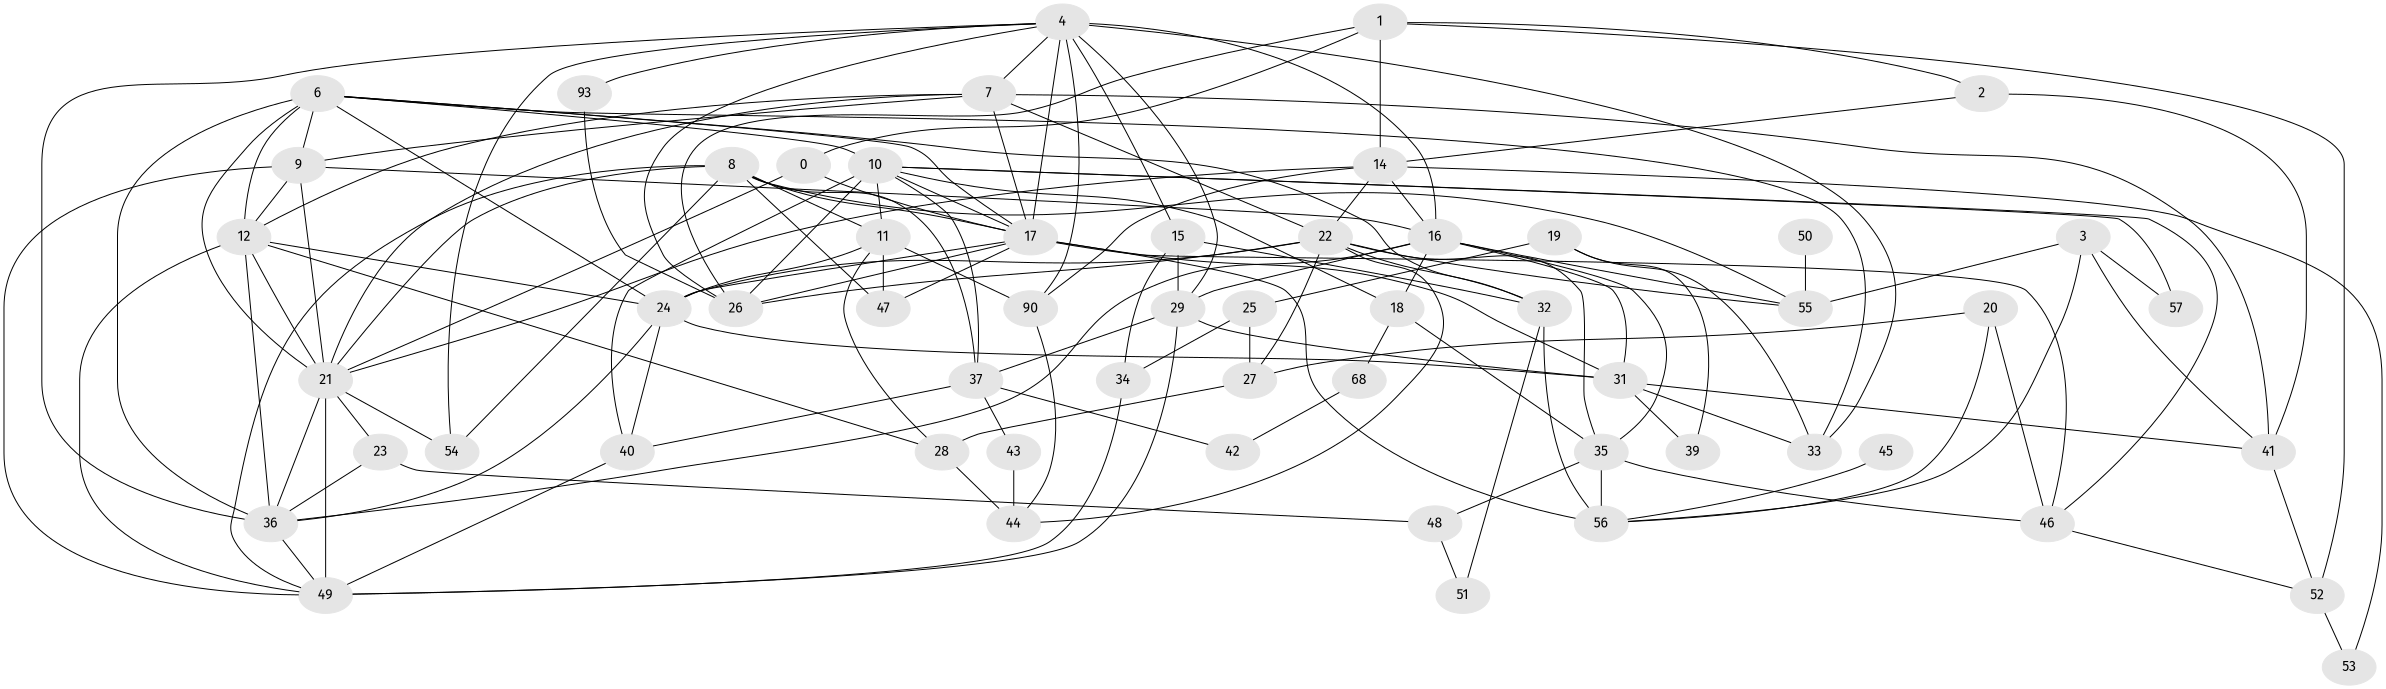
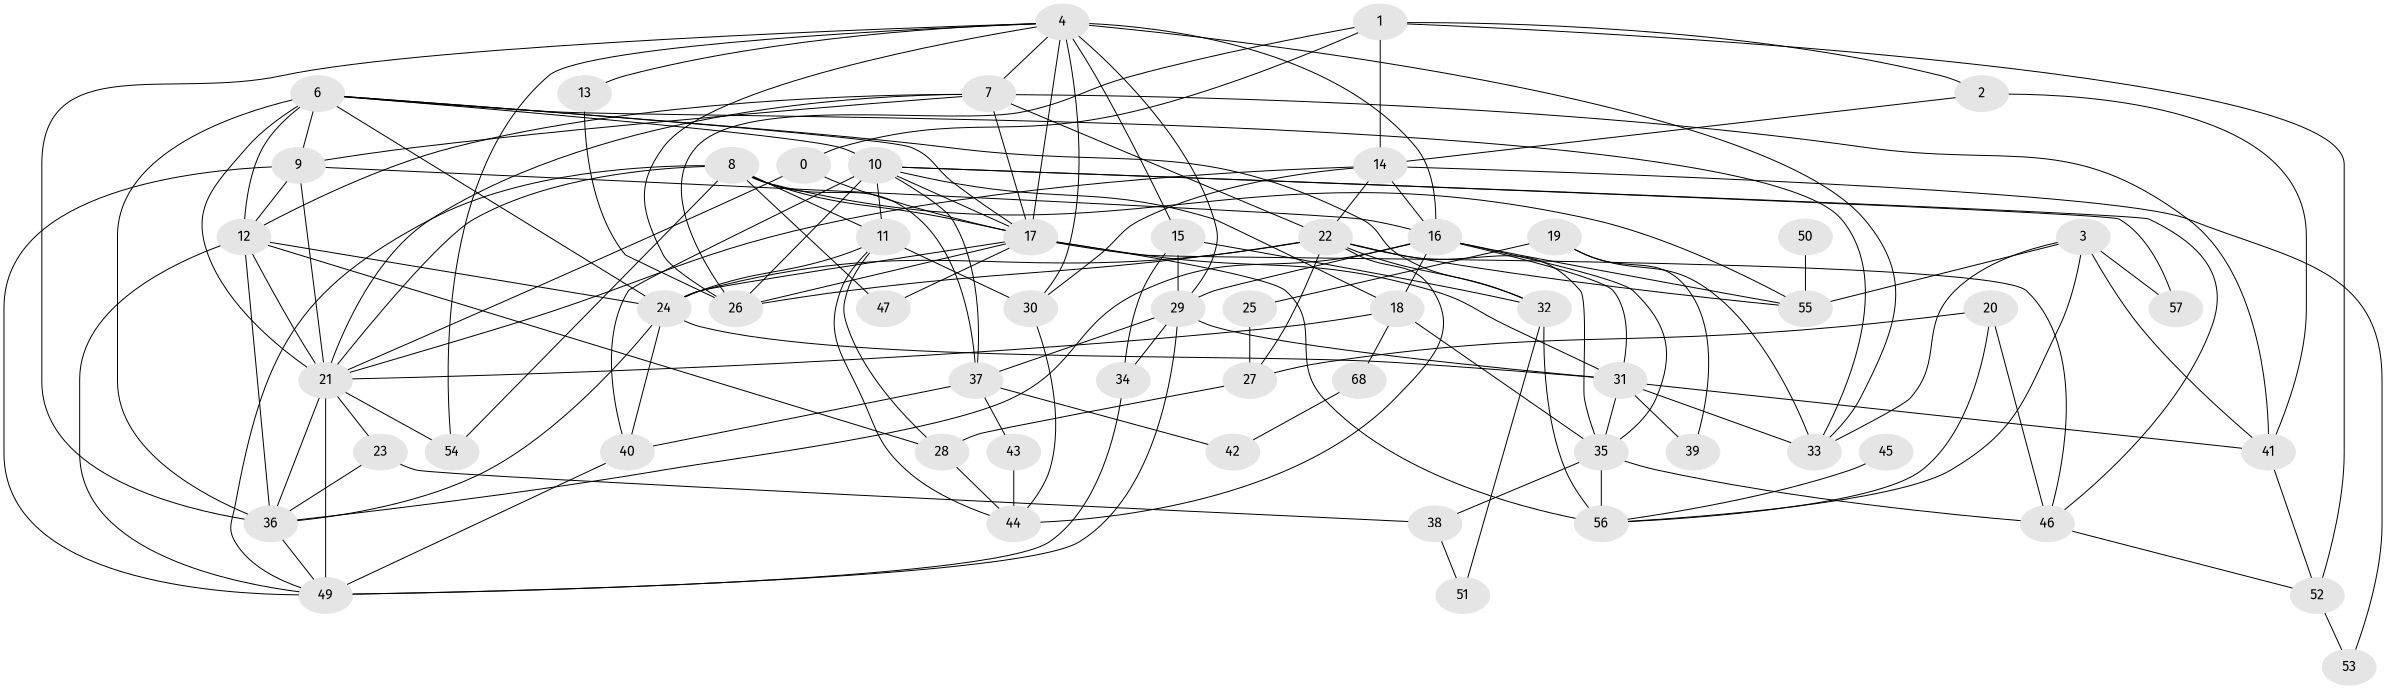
(585, 94) -> (585, 94)
(883, 279) -> (870, 415)
(1031, 309) -> (1031, 309)
none -> (1934, 330)
(1187, 344) -> (1150, 346)
none -> (888, 357)
none -> (1611, 416)
(1435, 524) -> (1435, 524)
